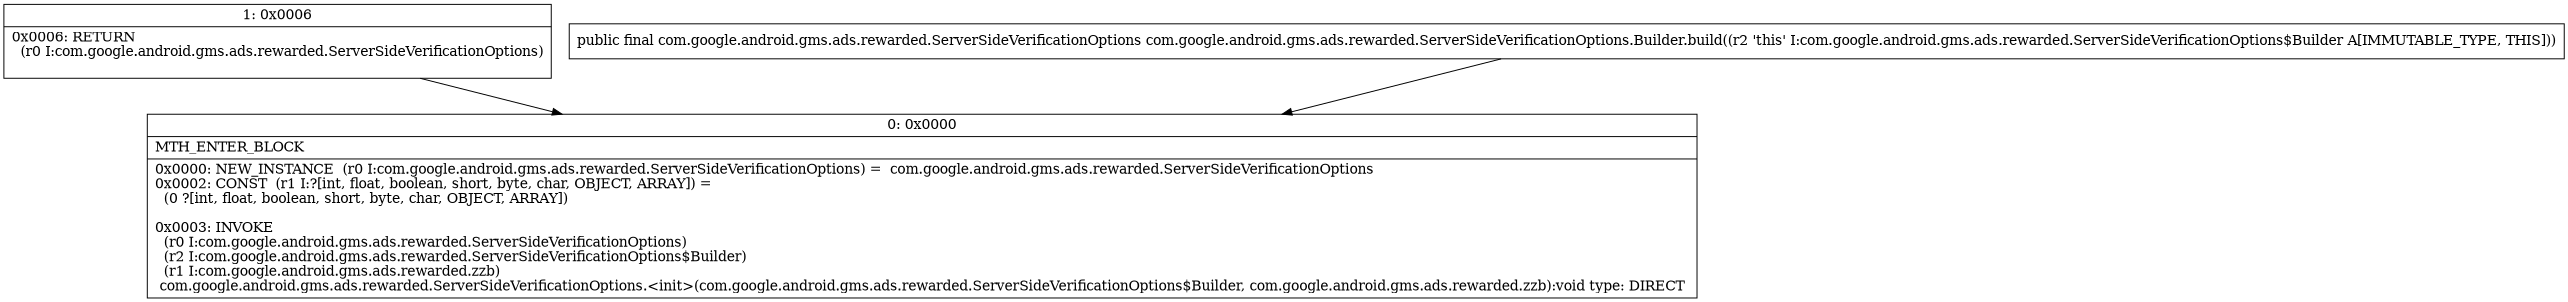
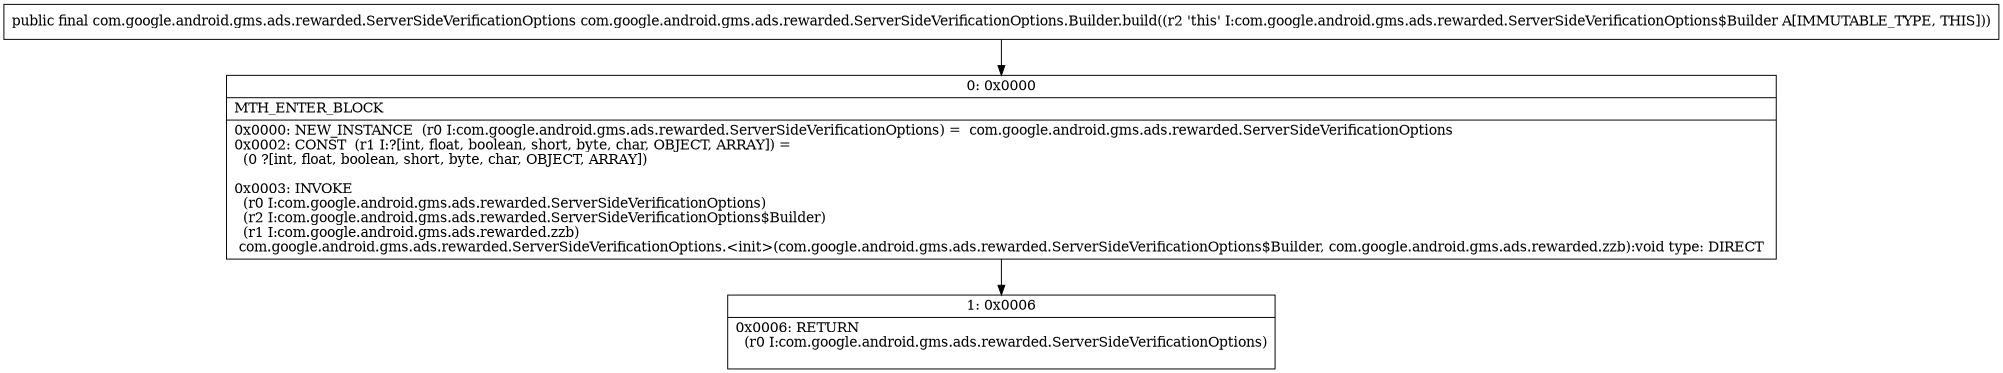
(486, 95) -> (1001, 272)
